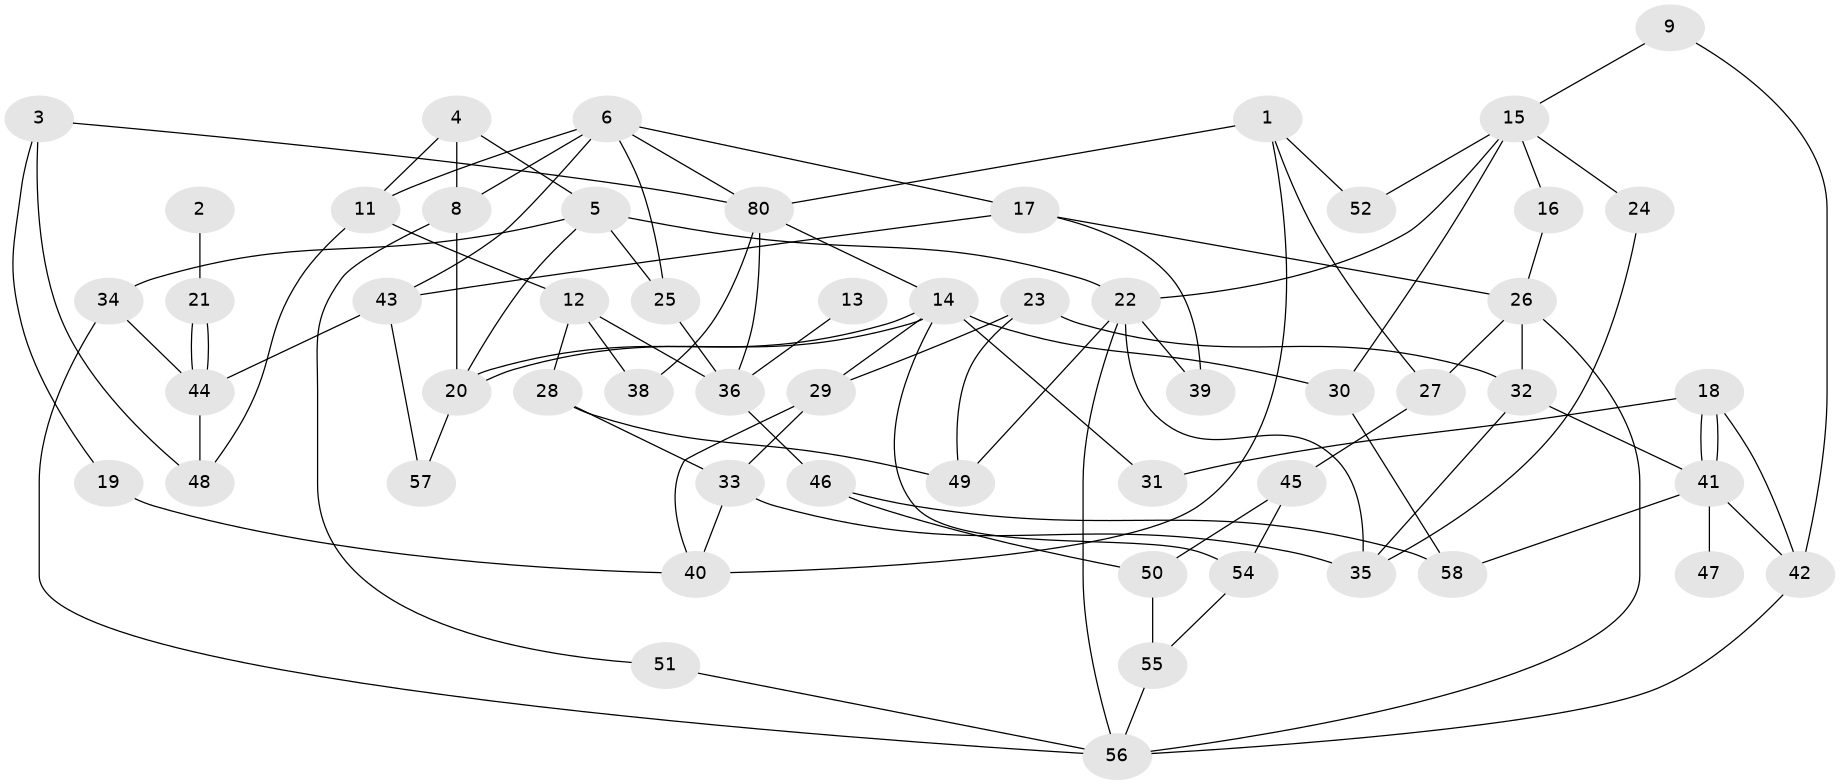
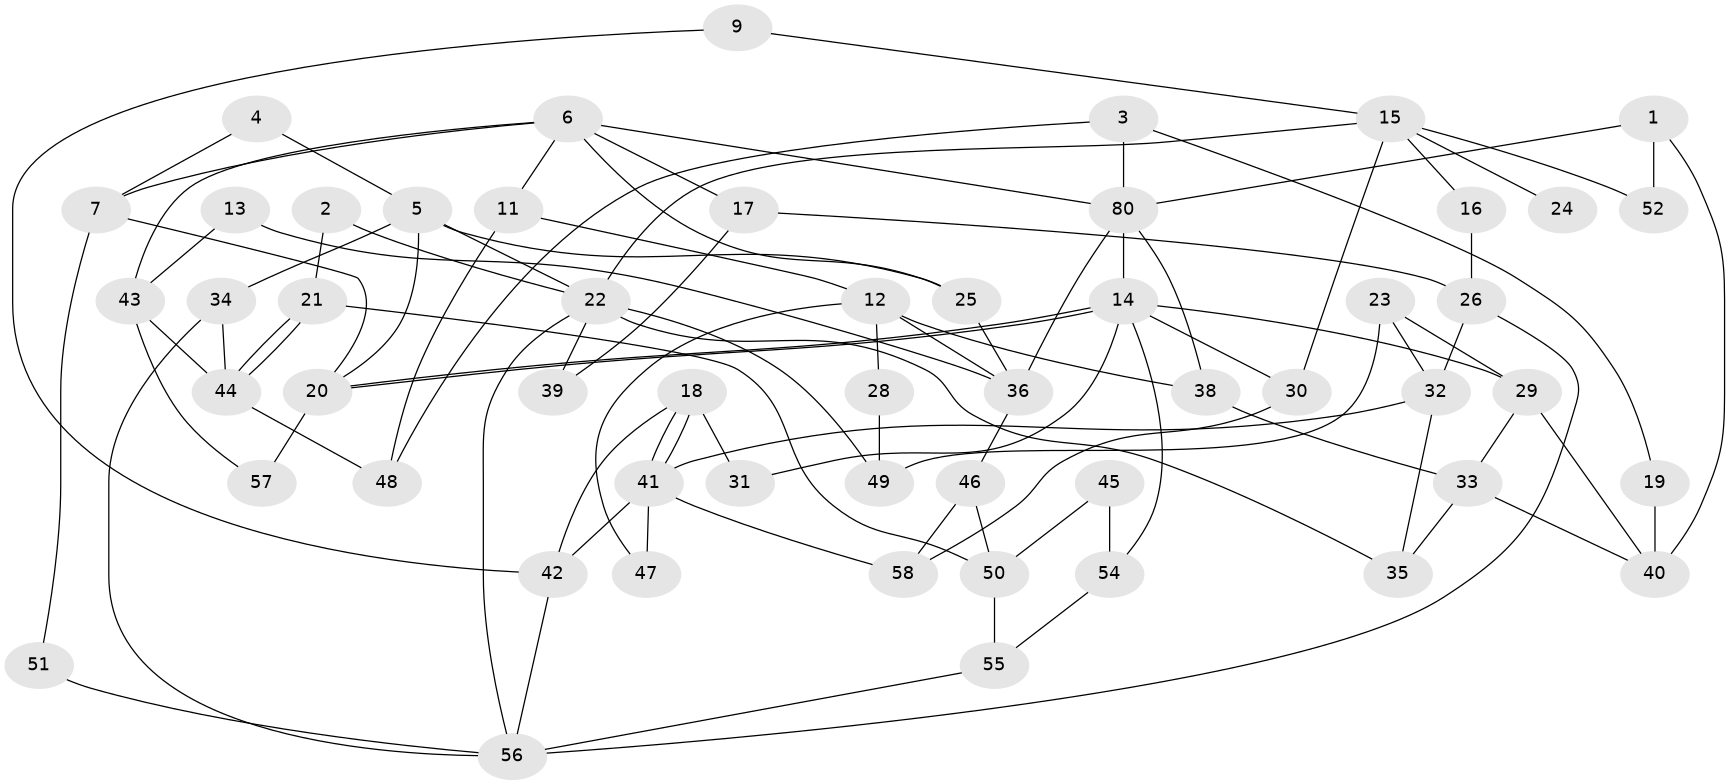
(410, 166) -> none
(457, 210) -> (96, 210)
(706, 254) -> (183, 256)
none -> (484, 270)
none -> (716, 362)
none -> (646, 370)
(1431, 392) -> none
(1556, 430) -> none
(639, 438) -> (1333, 444)
